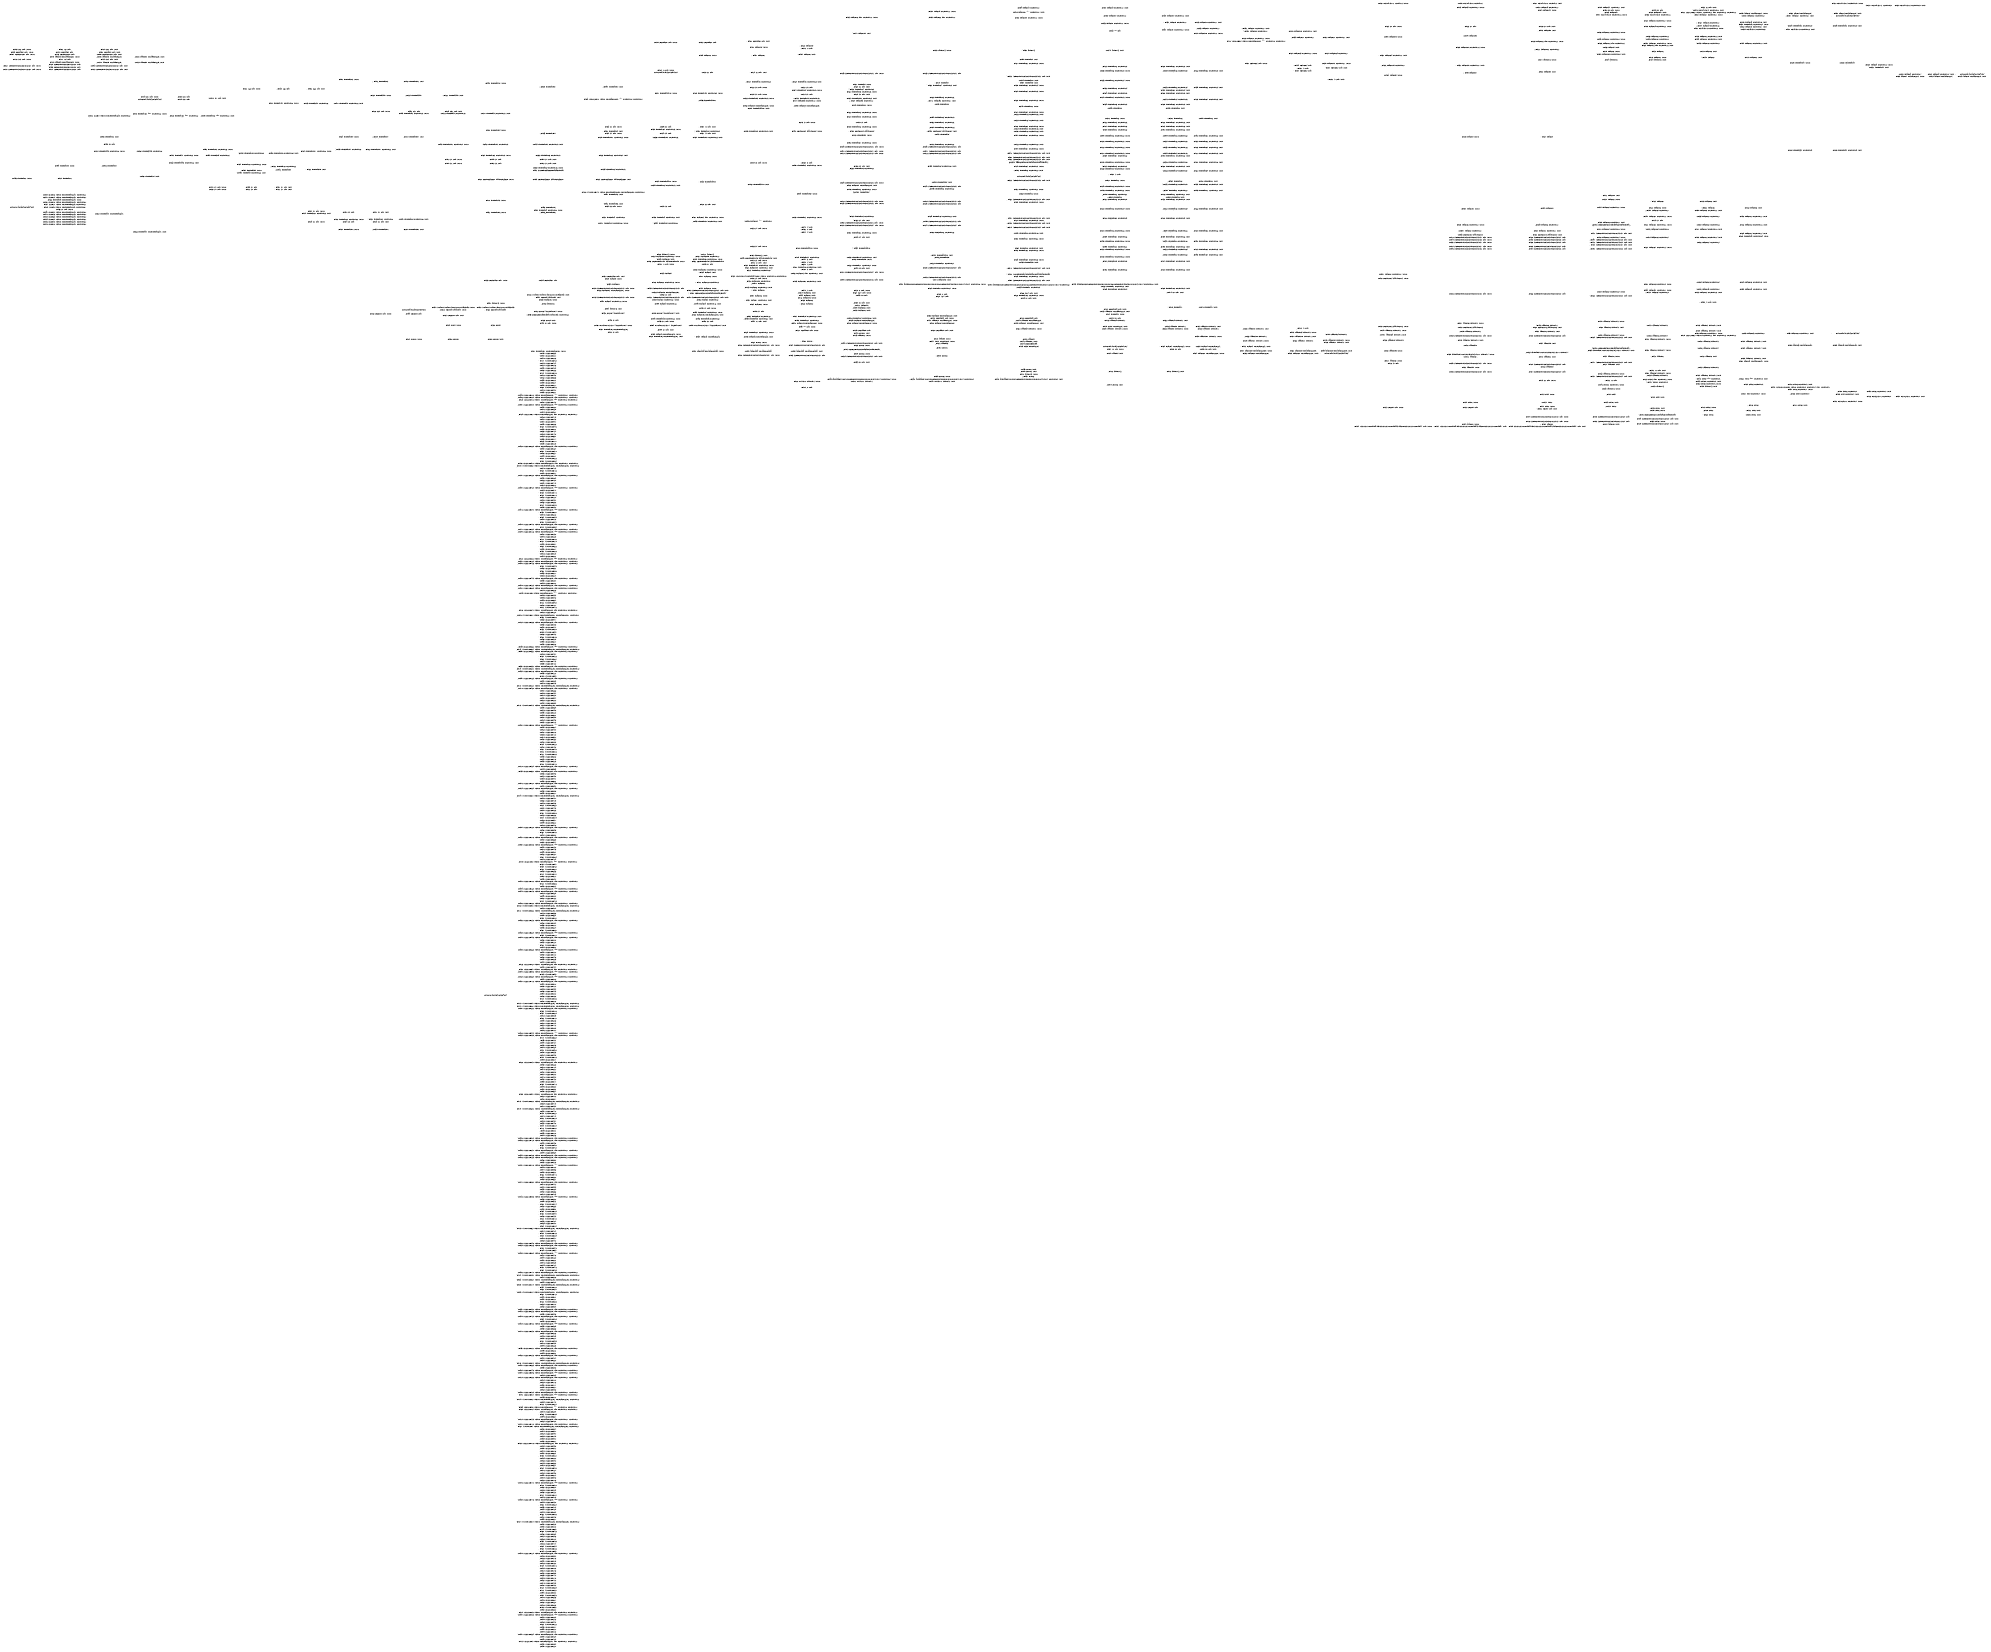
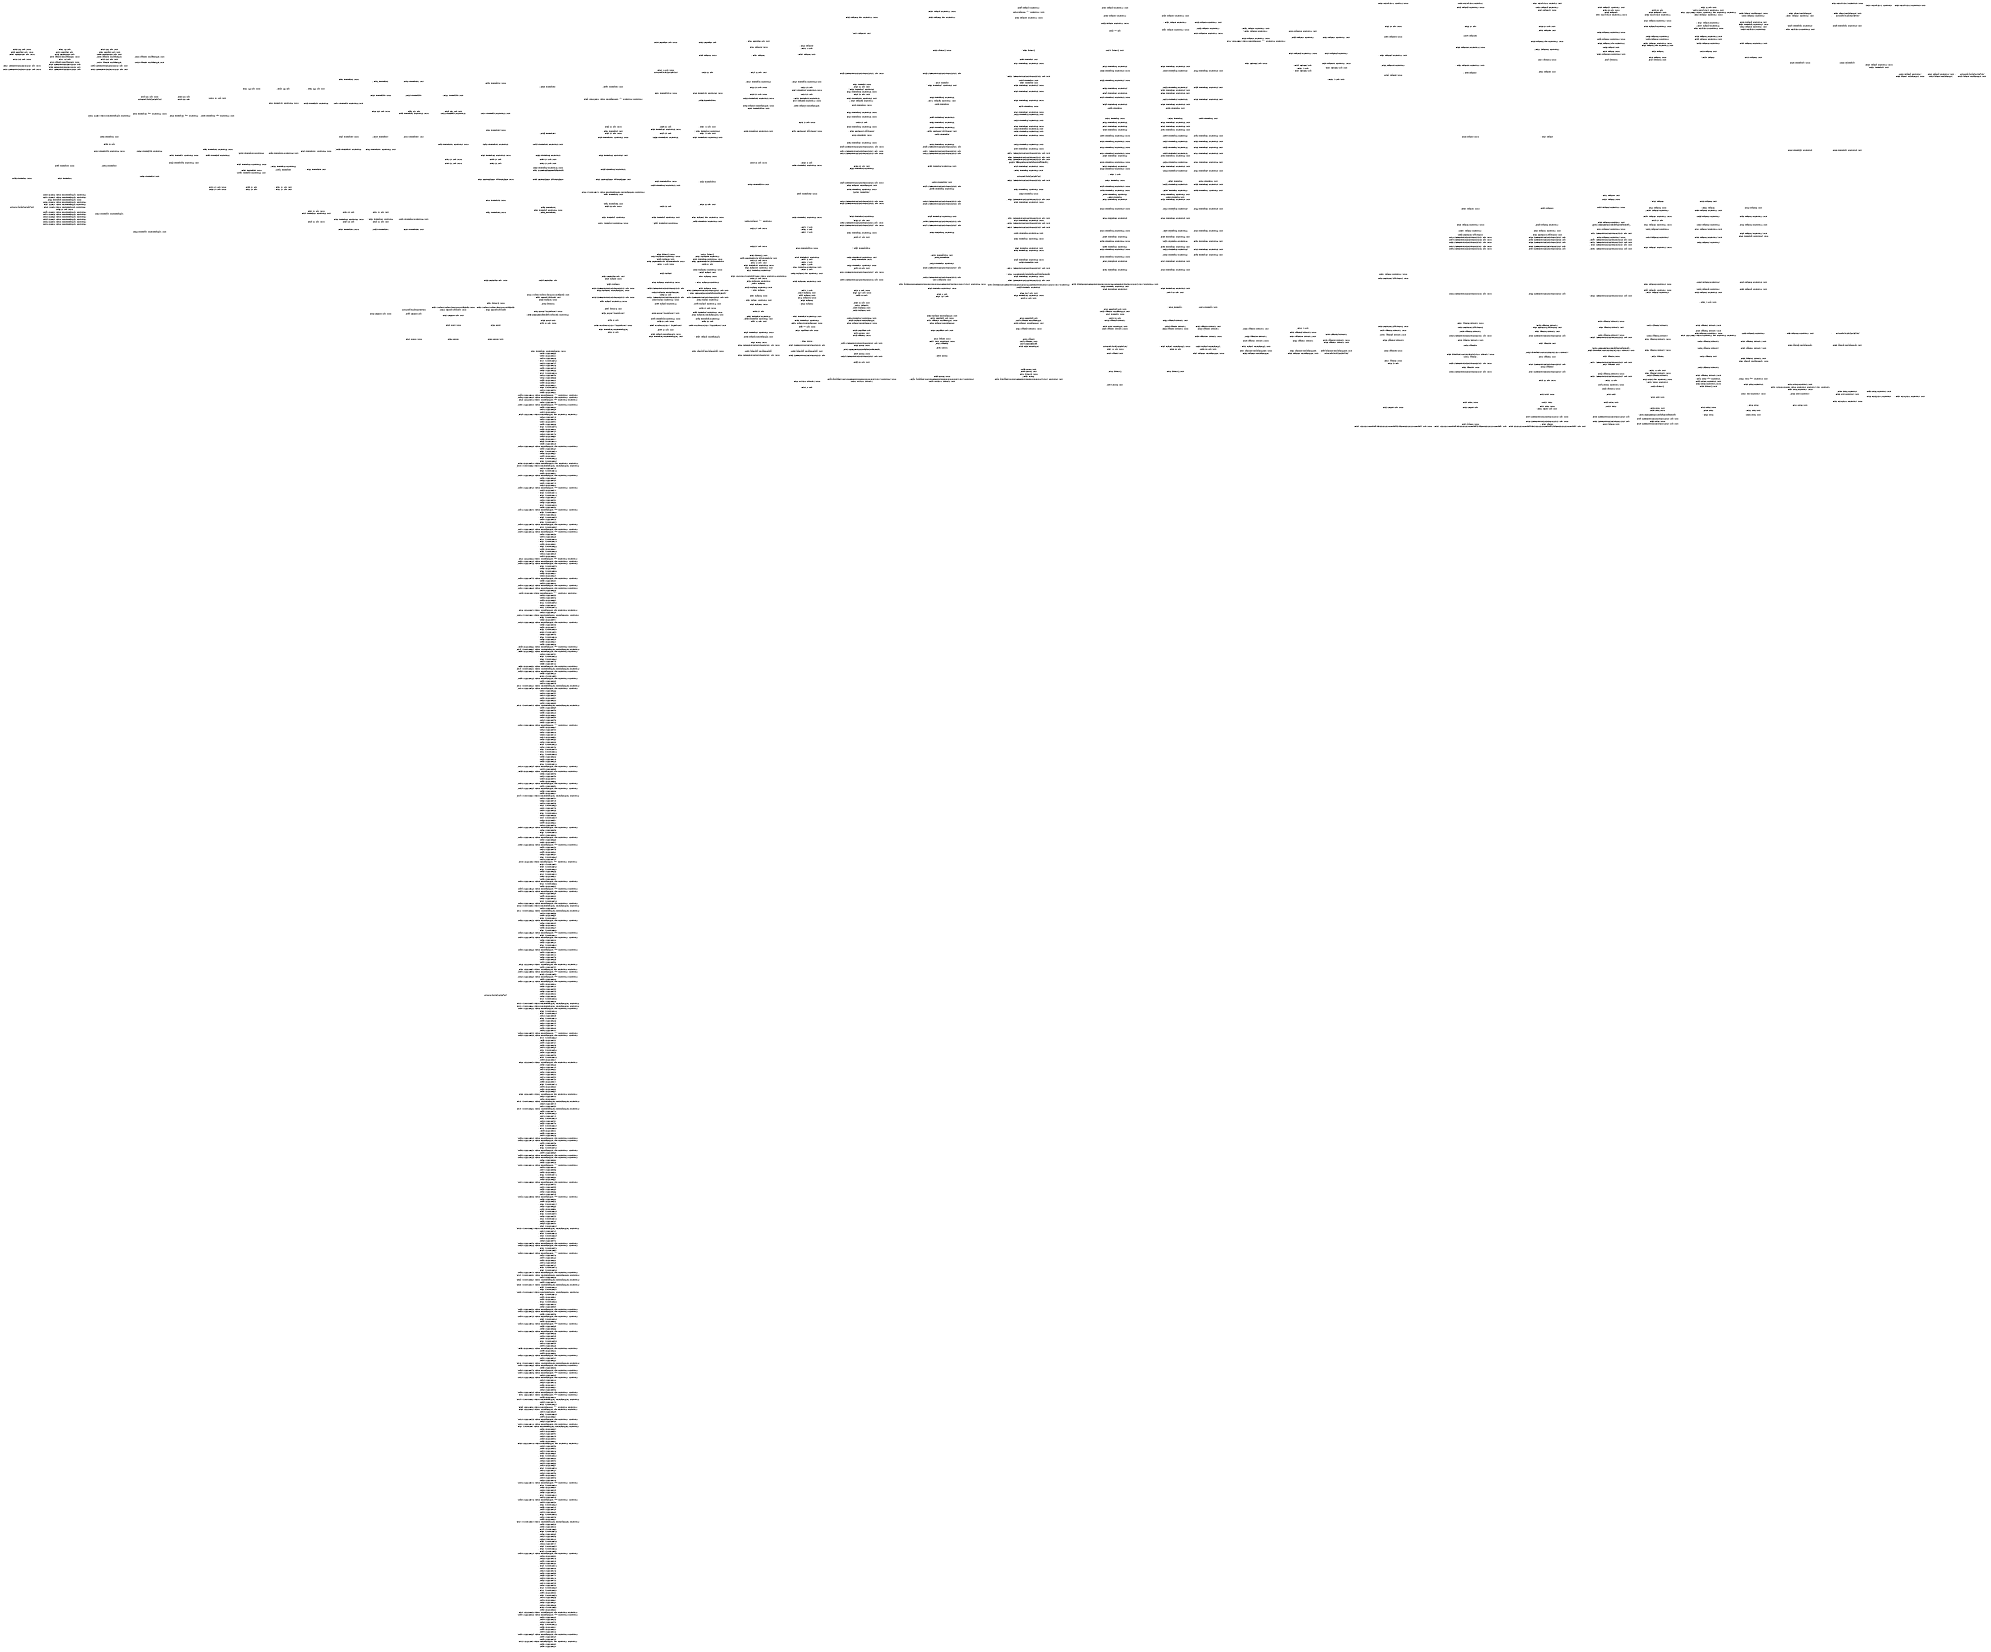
(1611, 292) -> none
